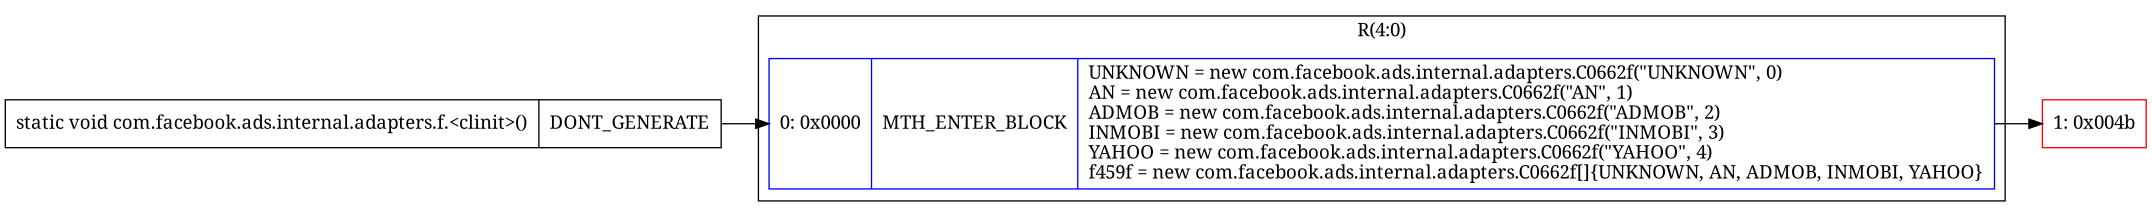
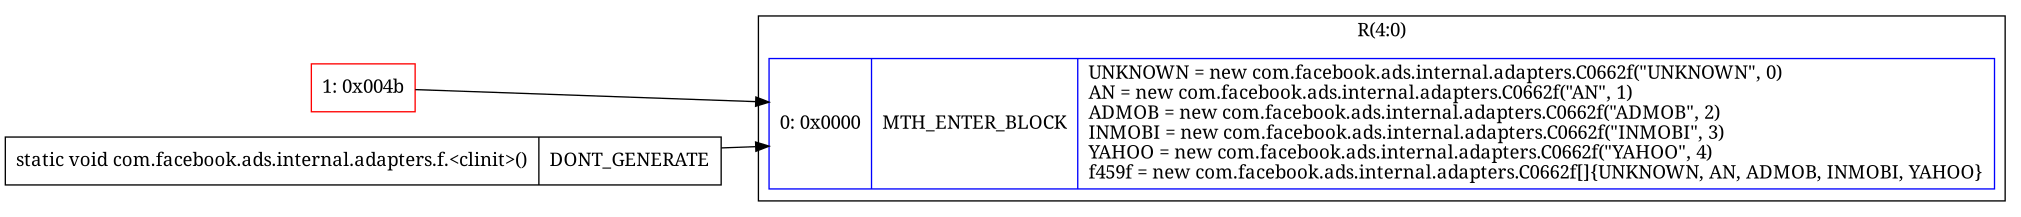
(2013, 124) -> (585, 96)
